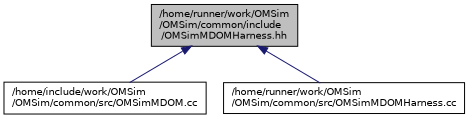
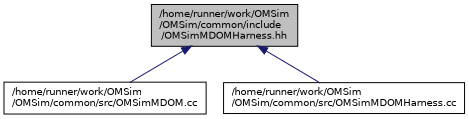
(105, 98) -> (105, 98)
